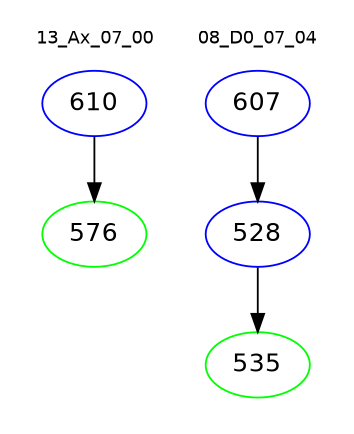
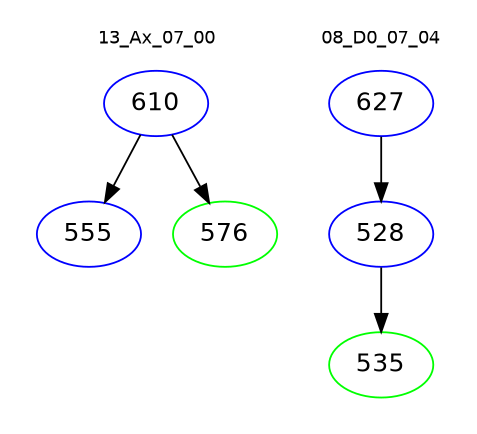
(258, 103) -> (381, 103)
none -> (89, 234)
